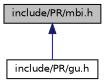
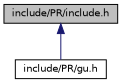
(52, 14) -> (61, 14)
